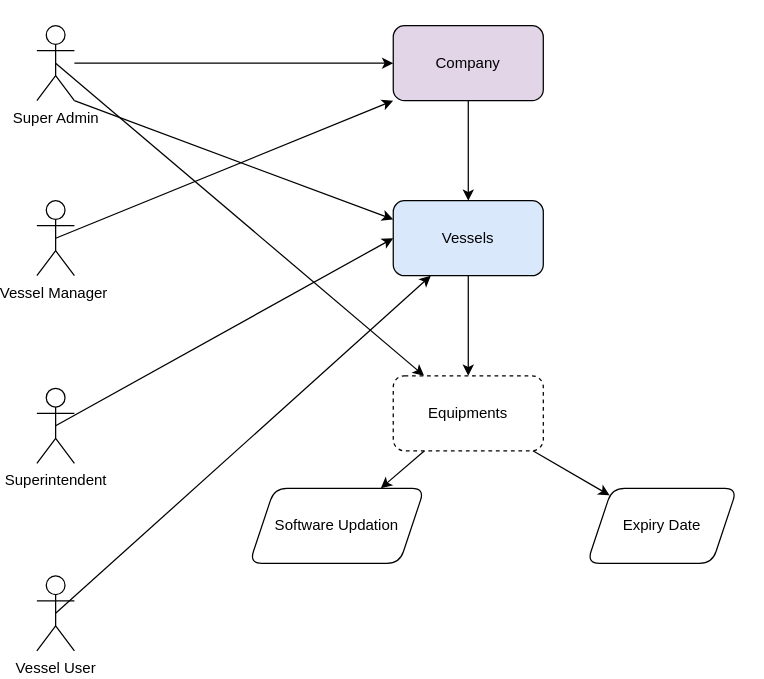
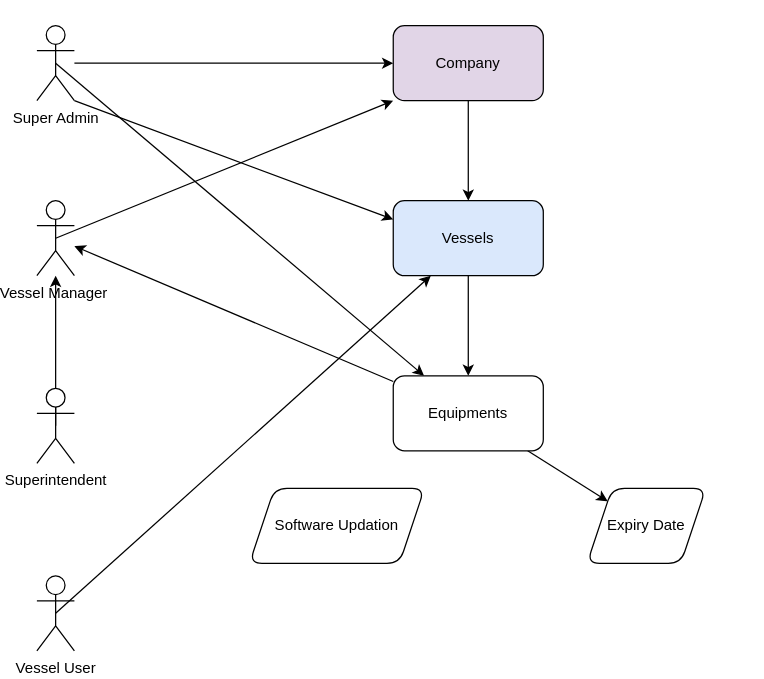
(231, 328) -> (56, 337)
(468, 413) -> (468, 413)
(406, 466) -> (237, 315)
(662, 526) -> (646, 526)
